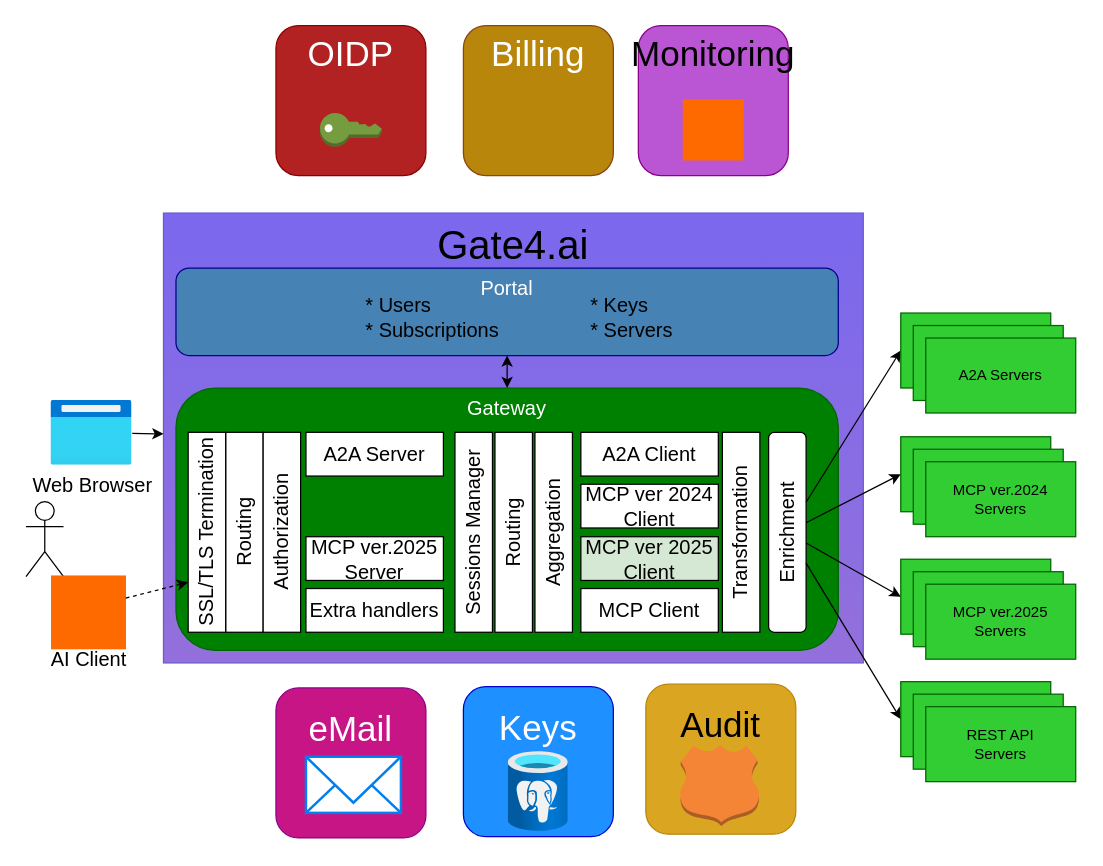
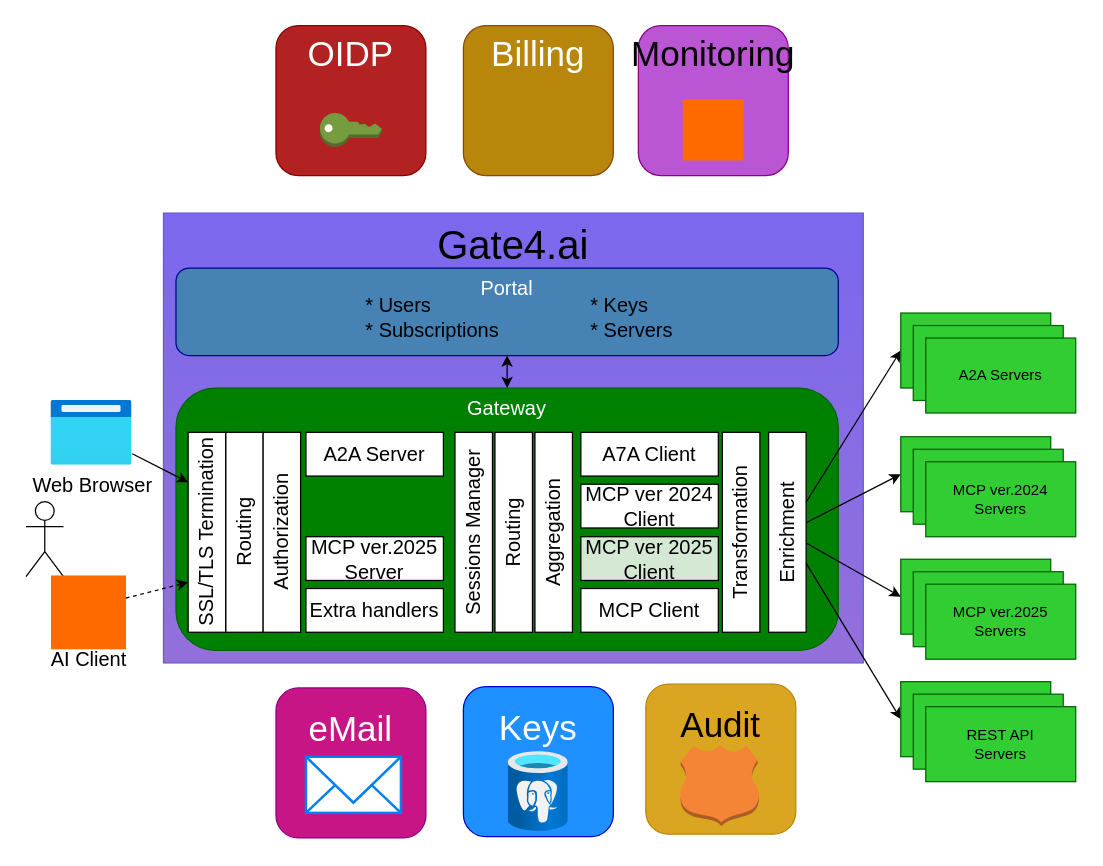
(143, 434) -> (156, 466)
(649, 454) -> (649, 454)
(787, 532) -> (787, 532)
